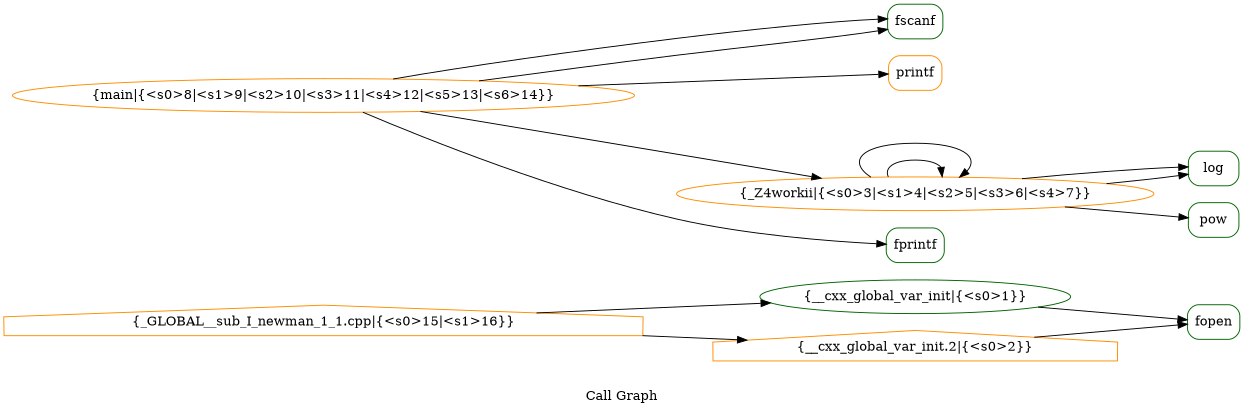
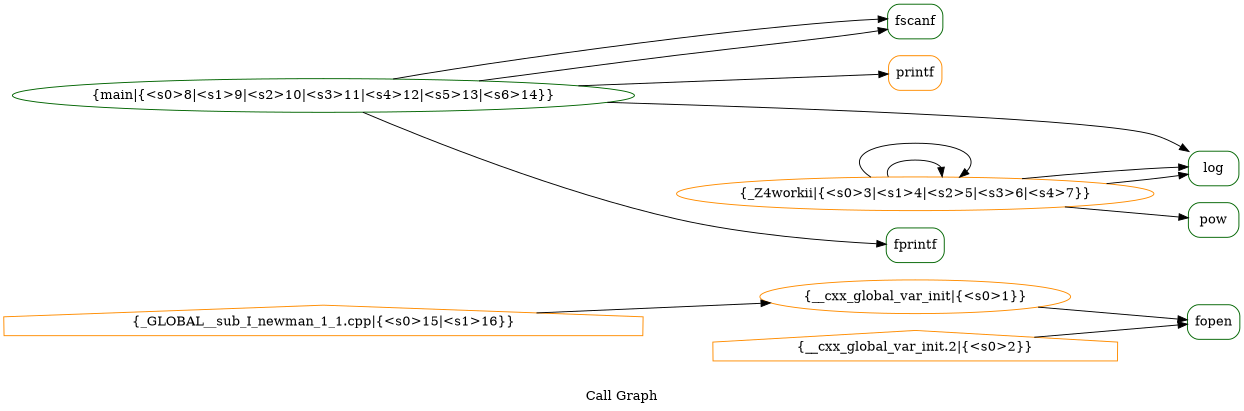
(323, 95) -> (323, 95)
(616, 144) -> (896, 113)
(915, 297) -> (915, 297)
(690, 338) -> none
